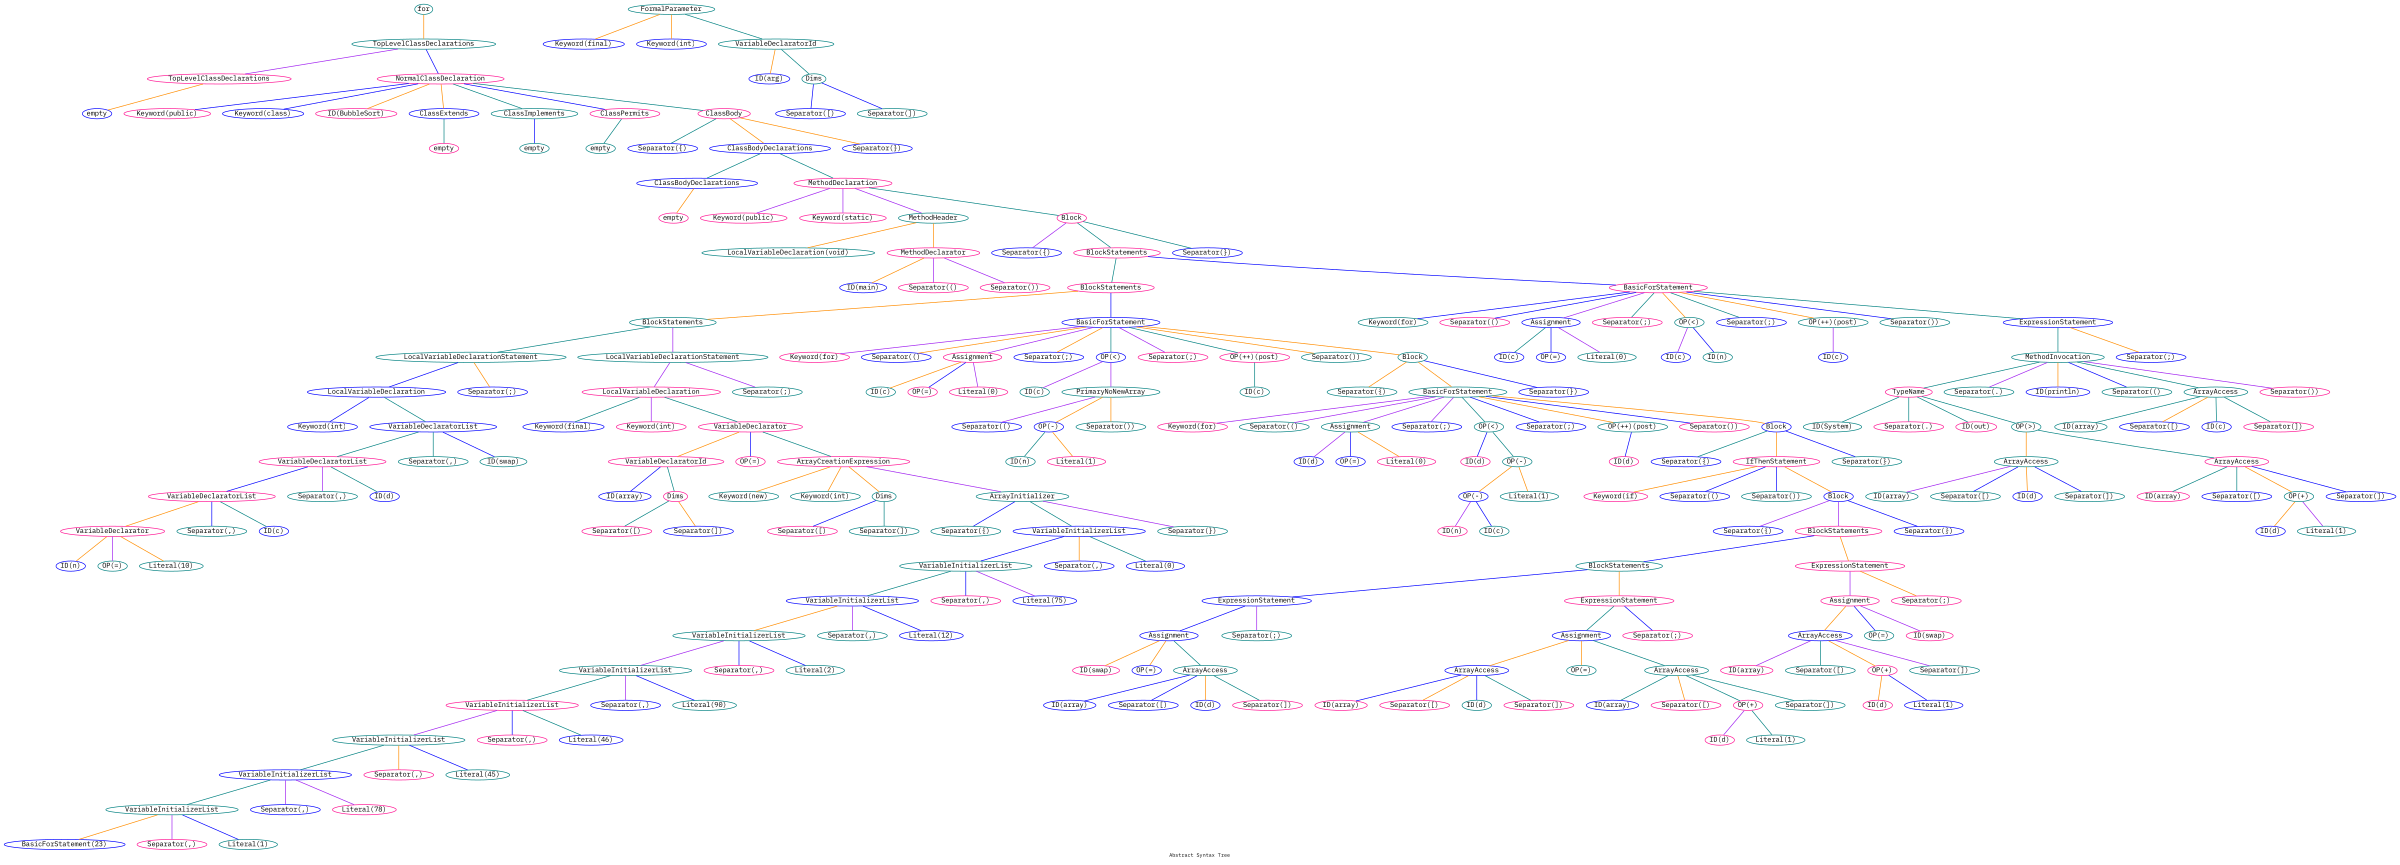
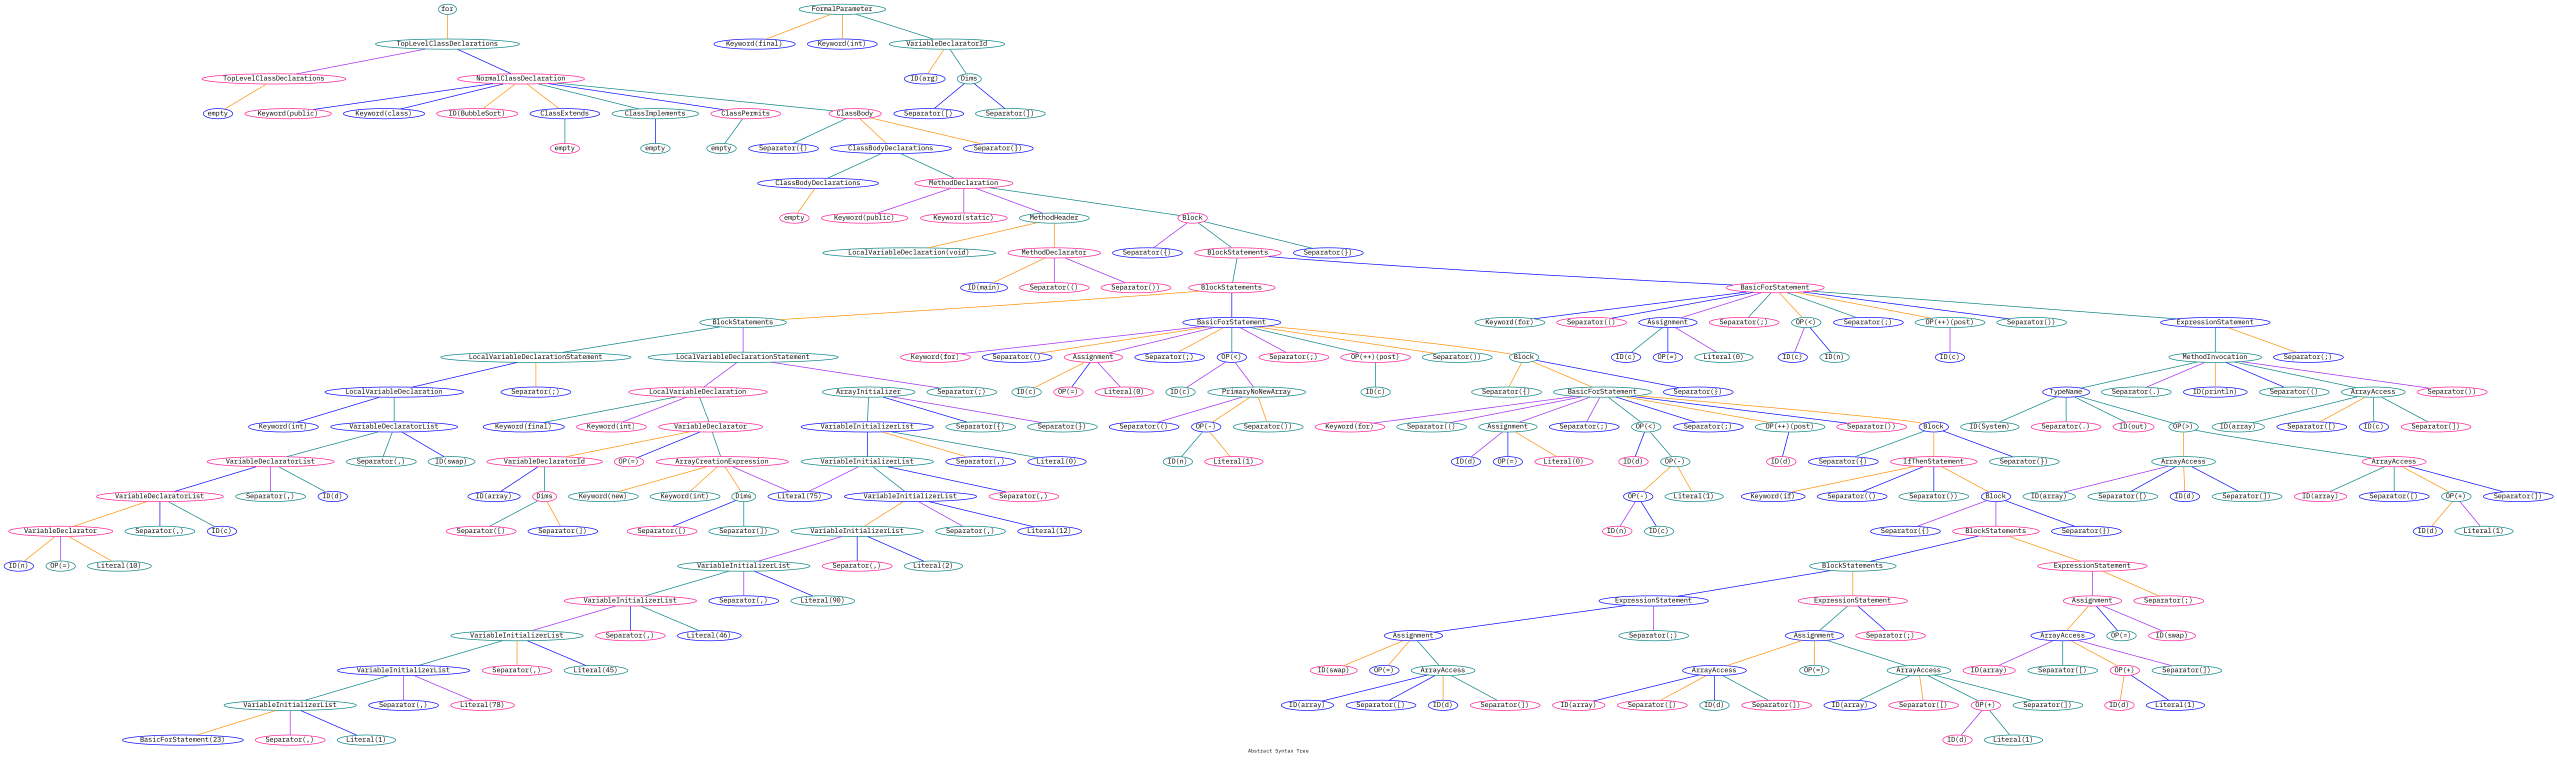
(1909, 392) -> (2066, 392)
(934, 479) -> (761, 479)
(1616, 497) -> (1773, 496)
